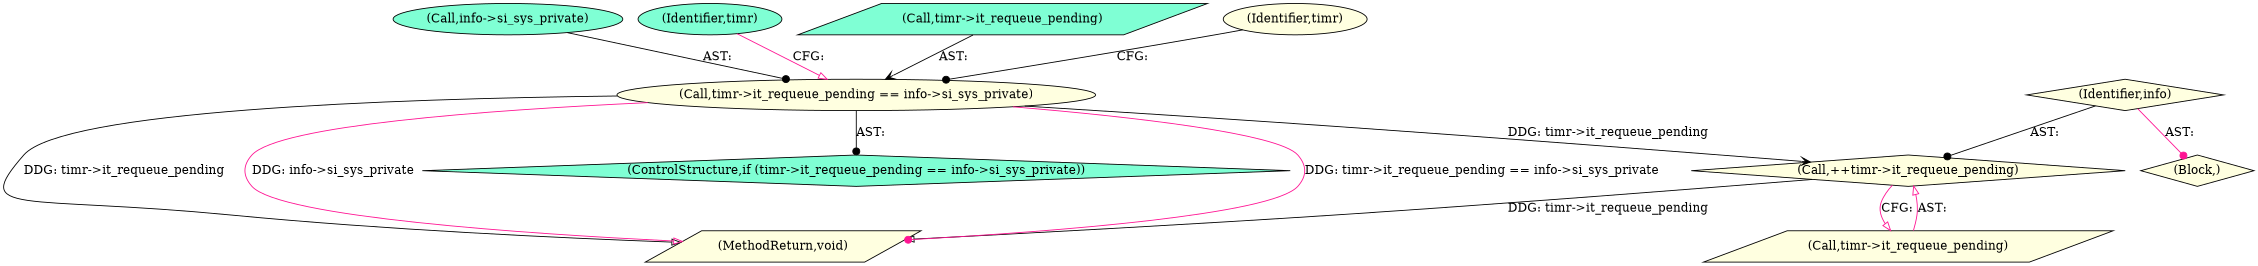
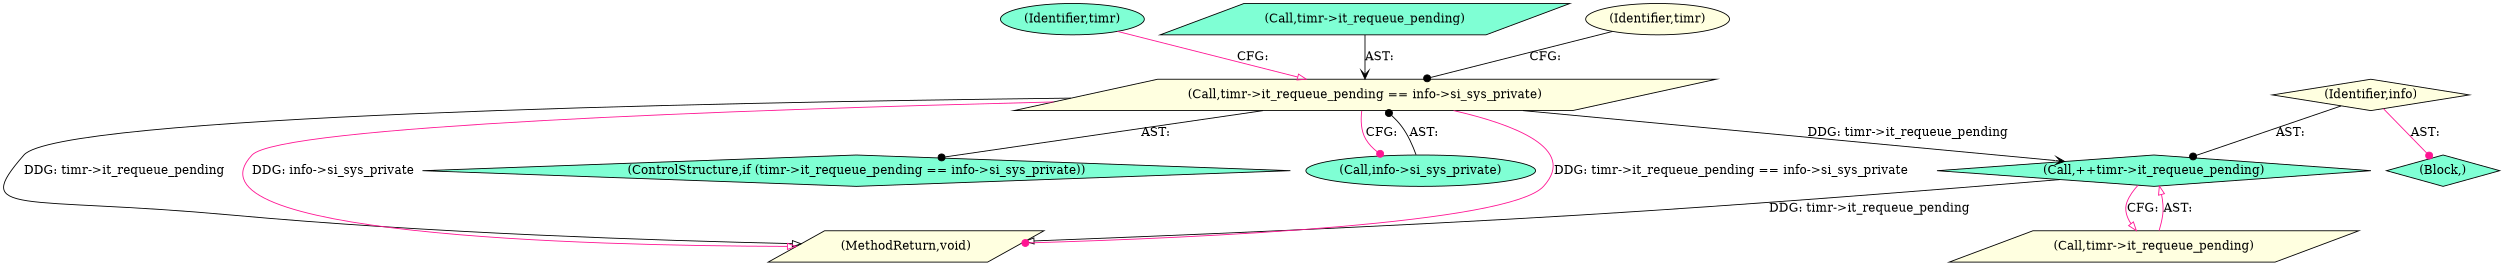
(856, 95) -> (1365, 95)
none -> (1363, 134)
(1908, 171) -> (2154, 171)
(2197, 171) -> (2443, 171)
